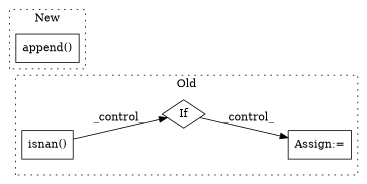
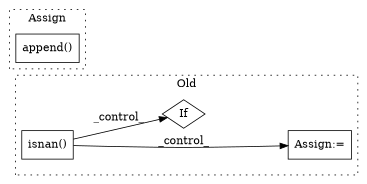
(48, 19) -> (48, 19)
(240, 127) -> (177, 147)
